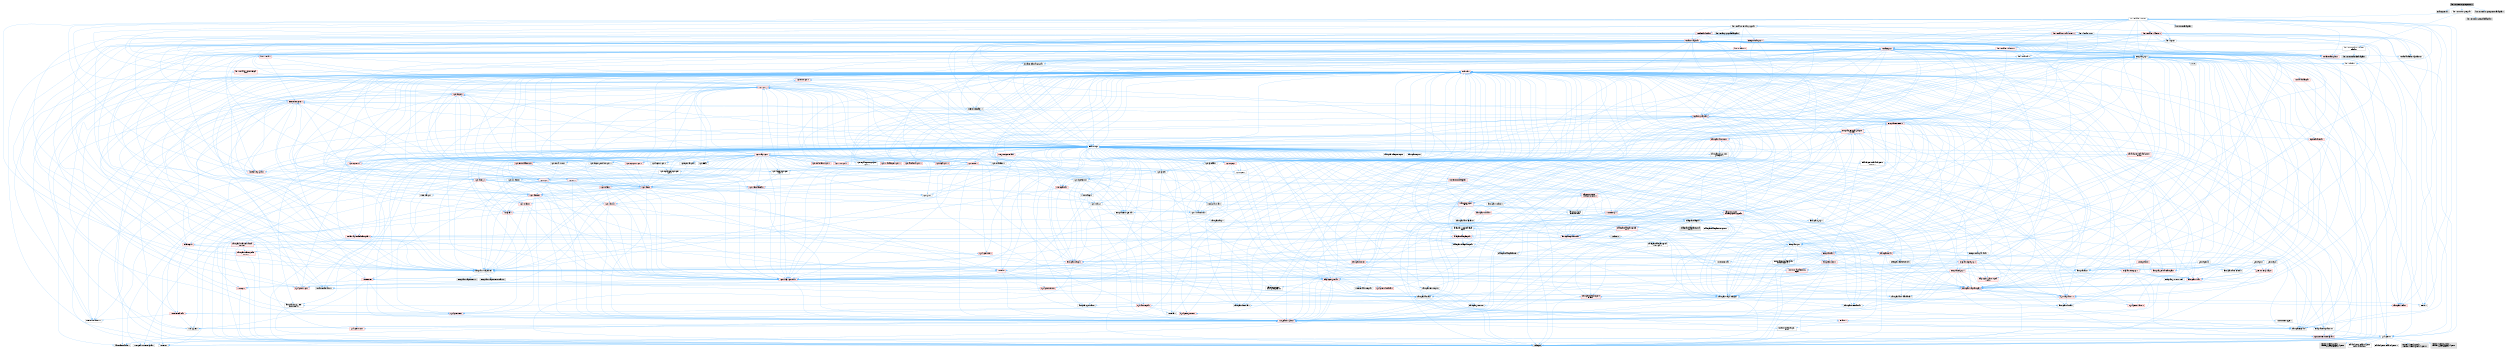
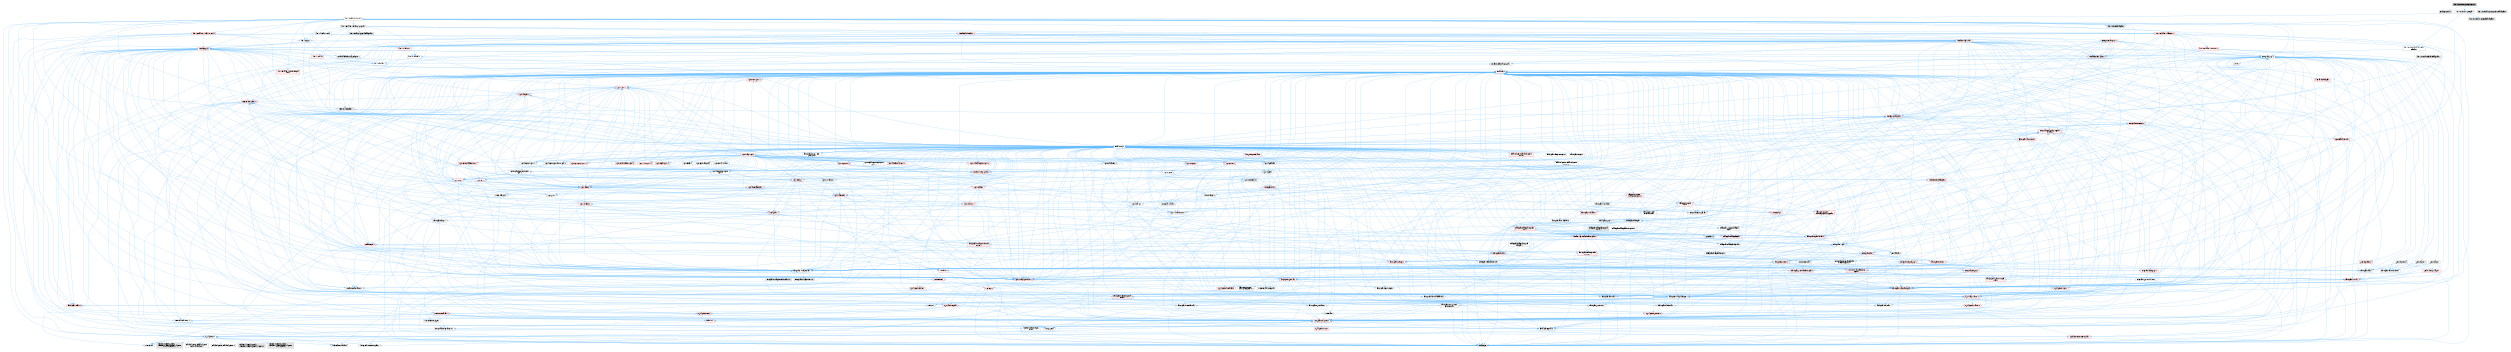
(1658, 245) -> (1519, 245)
(985, 253) -> none
(1978, 253) -> (1896, 253)
